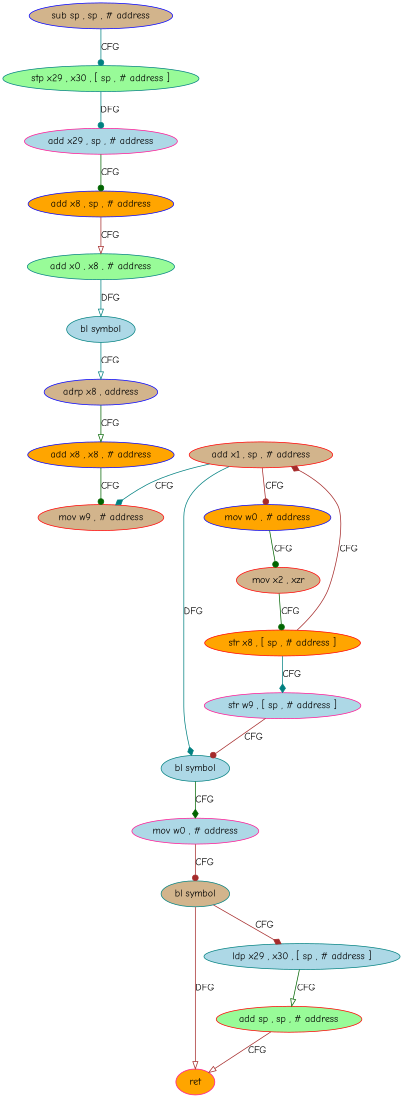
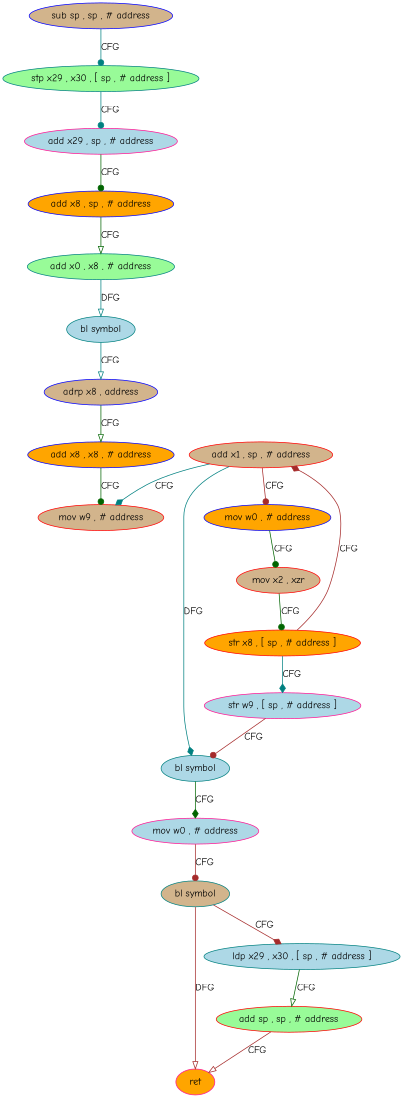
(110, 110) -> (110, 110)
(101, 232) -> (101, 232)
